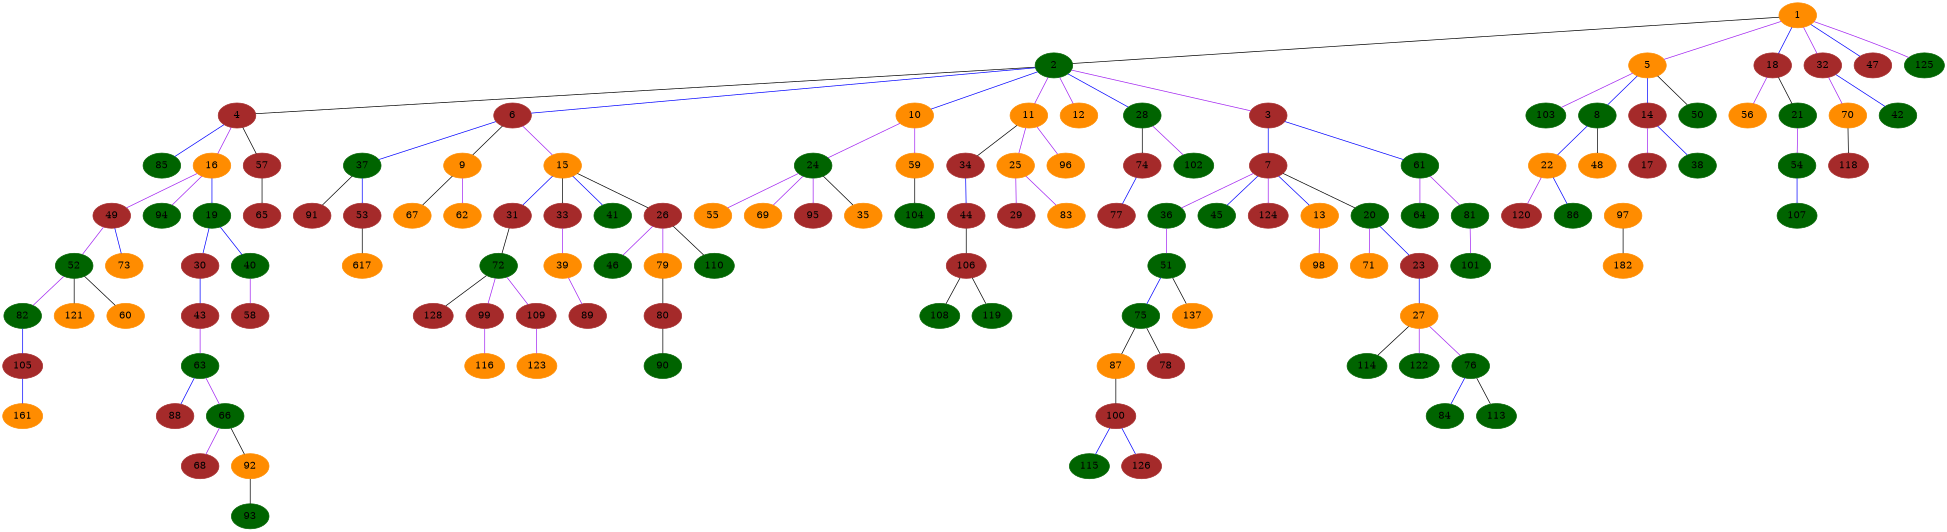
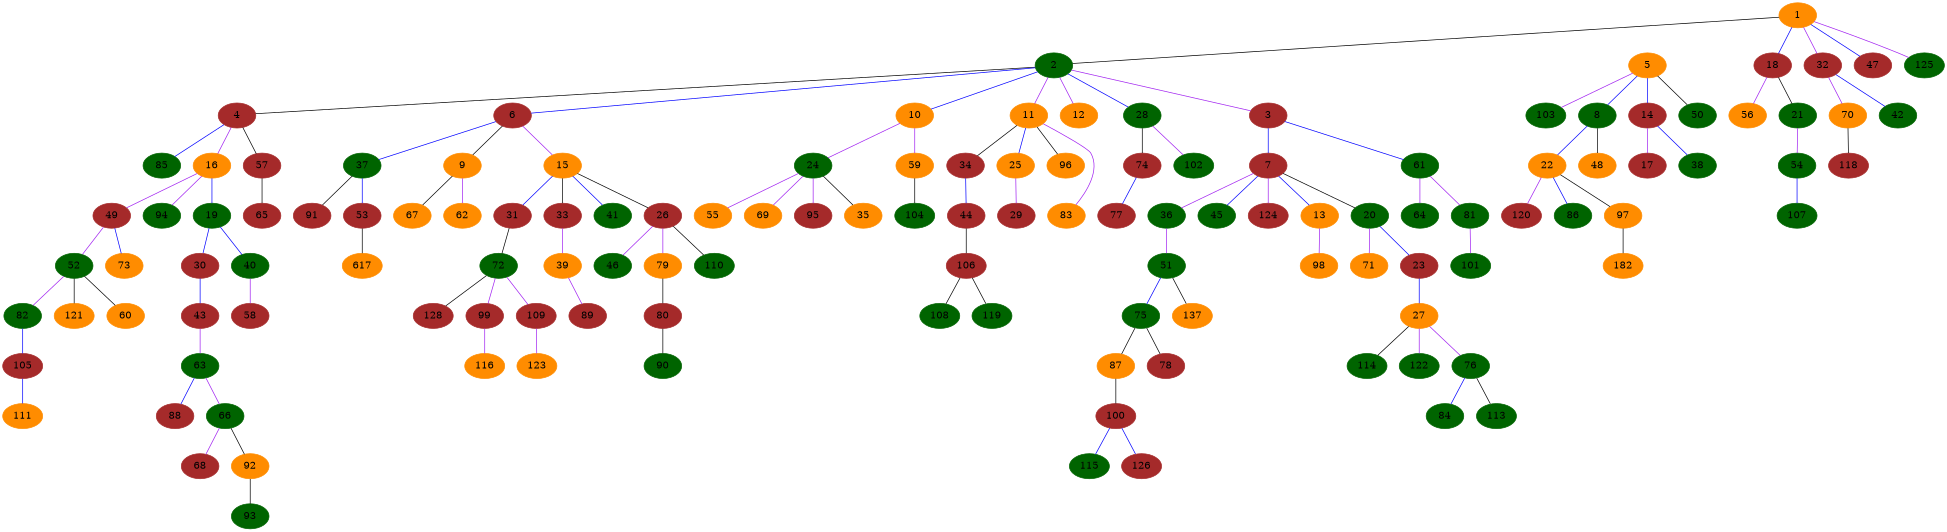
(1723, 40) -> none
(1022, 141) -> (1022, 141)
(1047, 141) -> (1047, 141)
(1041, 191) -> (1091, 154)
none -> (1585, 191)
(23, 416) -> (23, 416)
